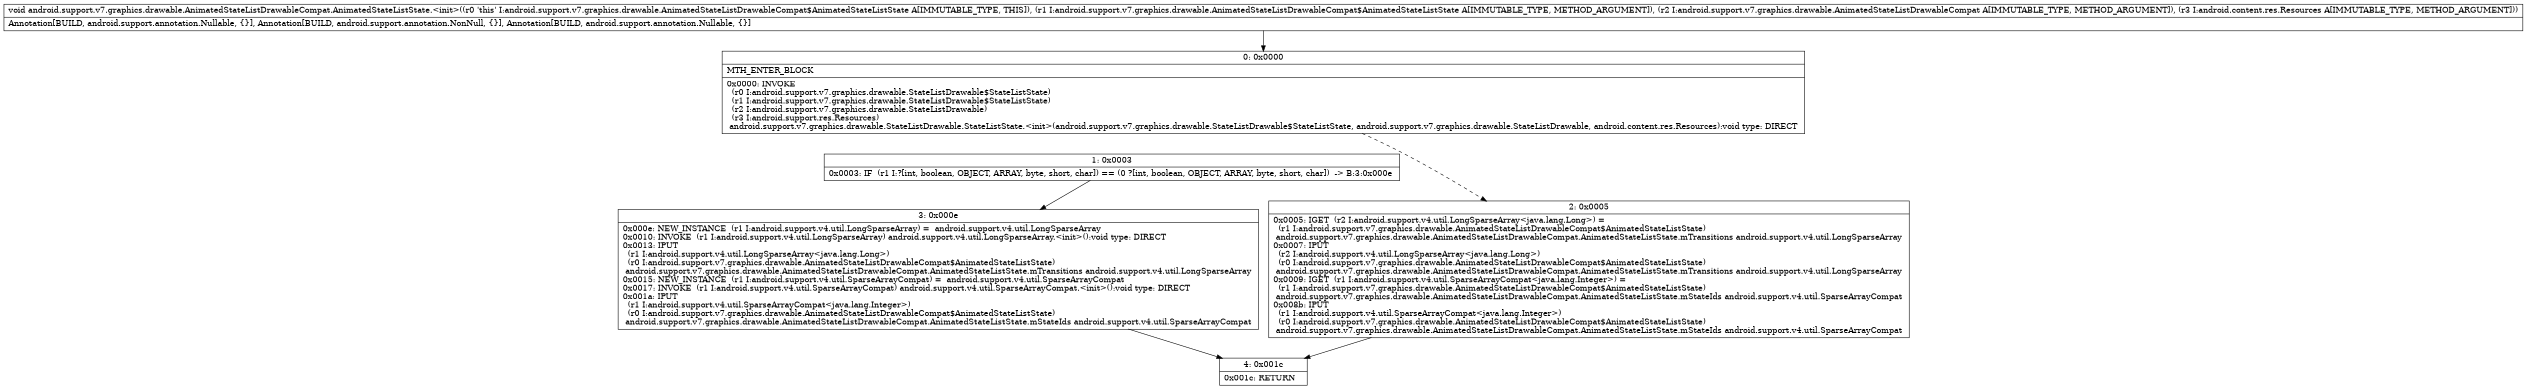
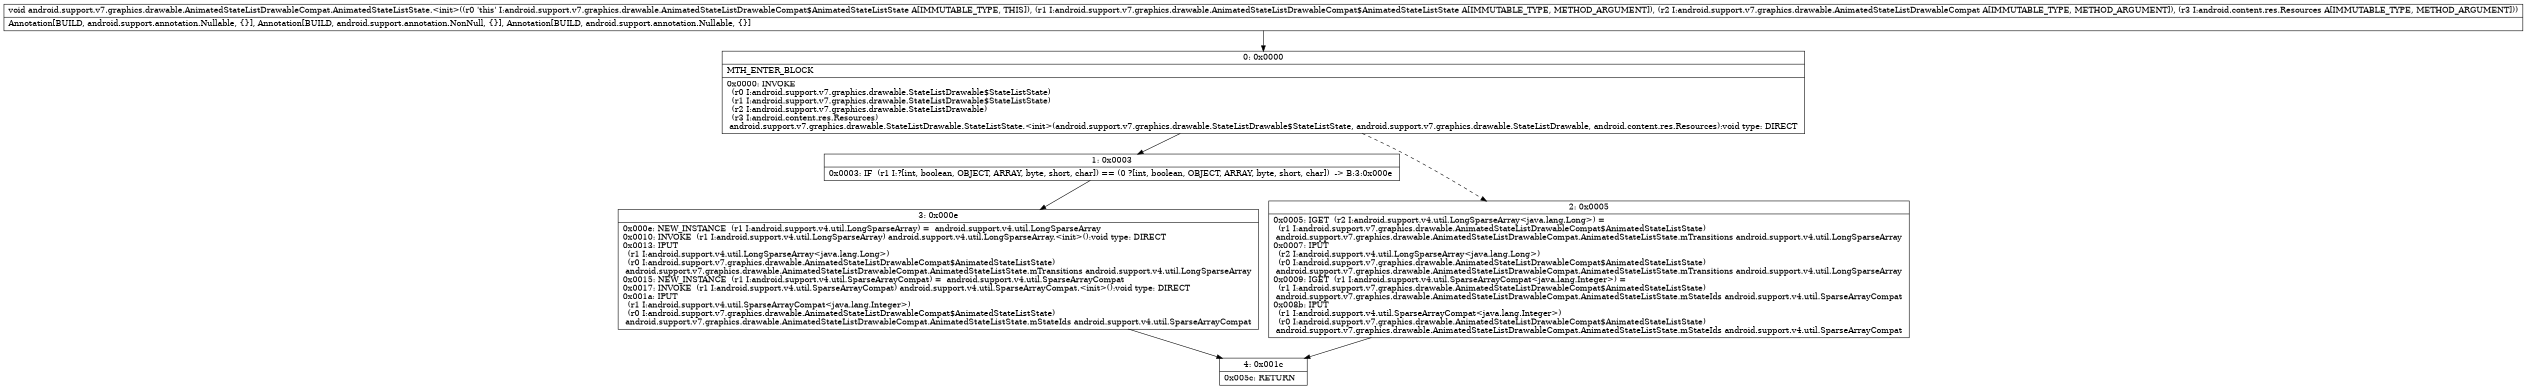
(803, 118) -> (802, 118)
none -> (1162, 143)
(1263, 378) -> (1263, 378)
